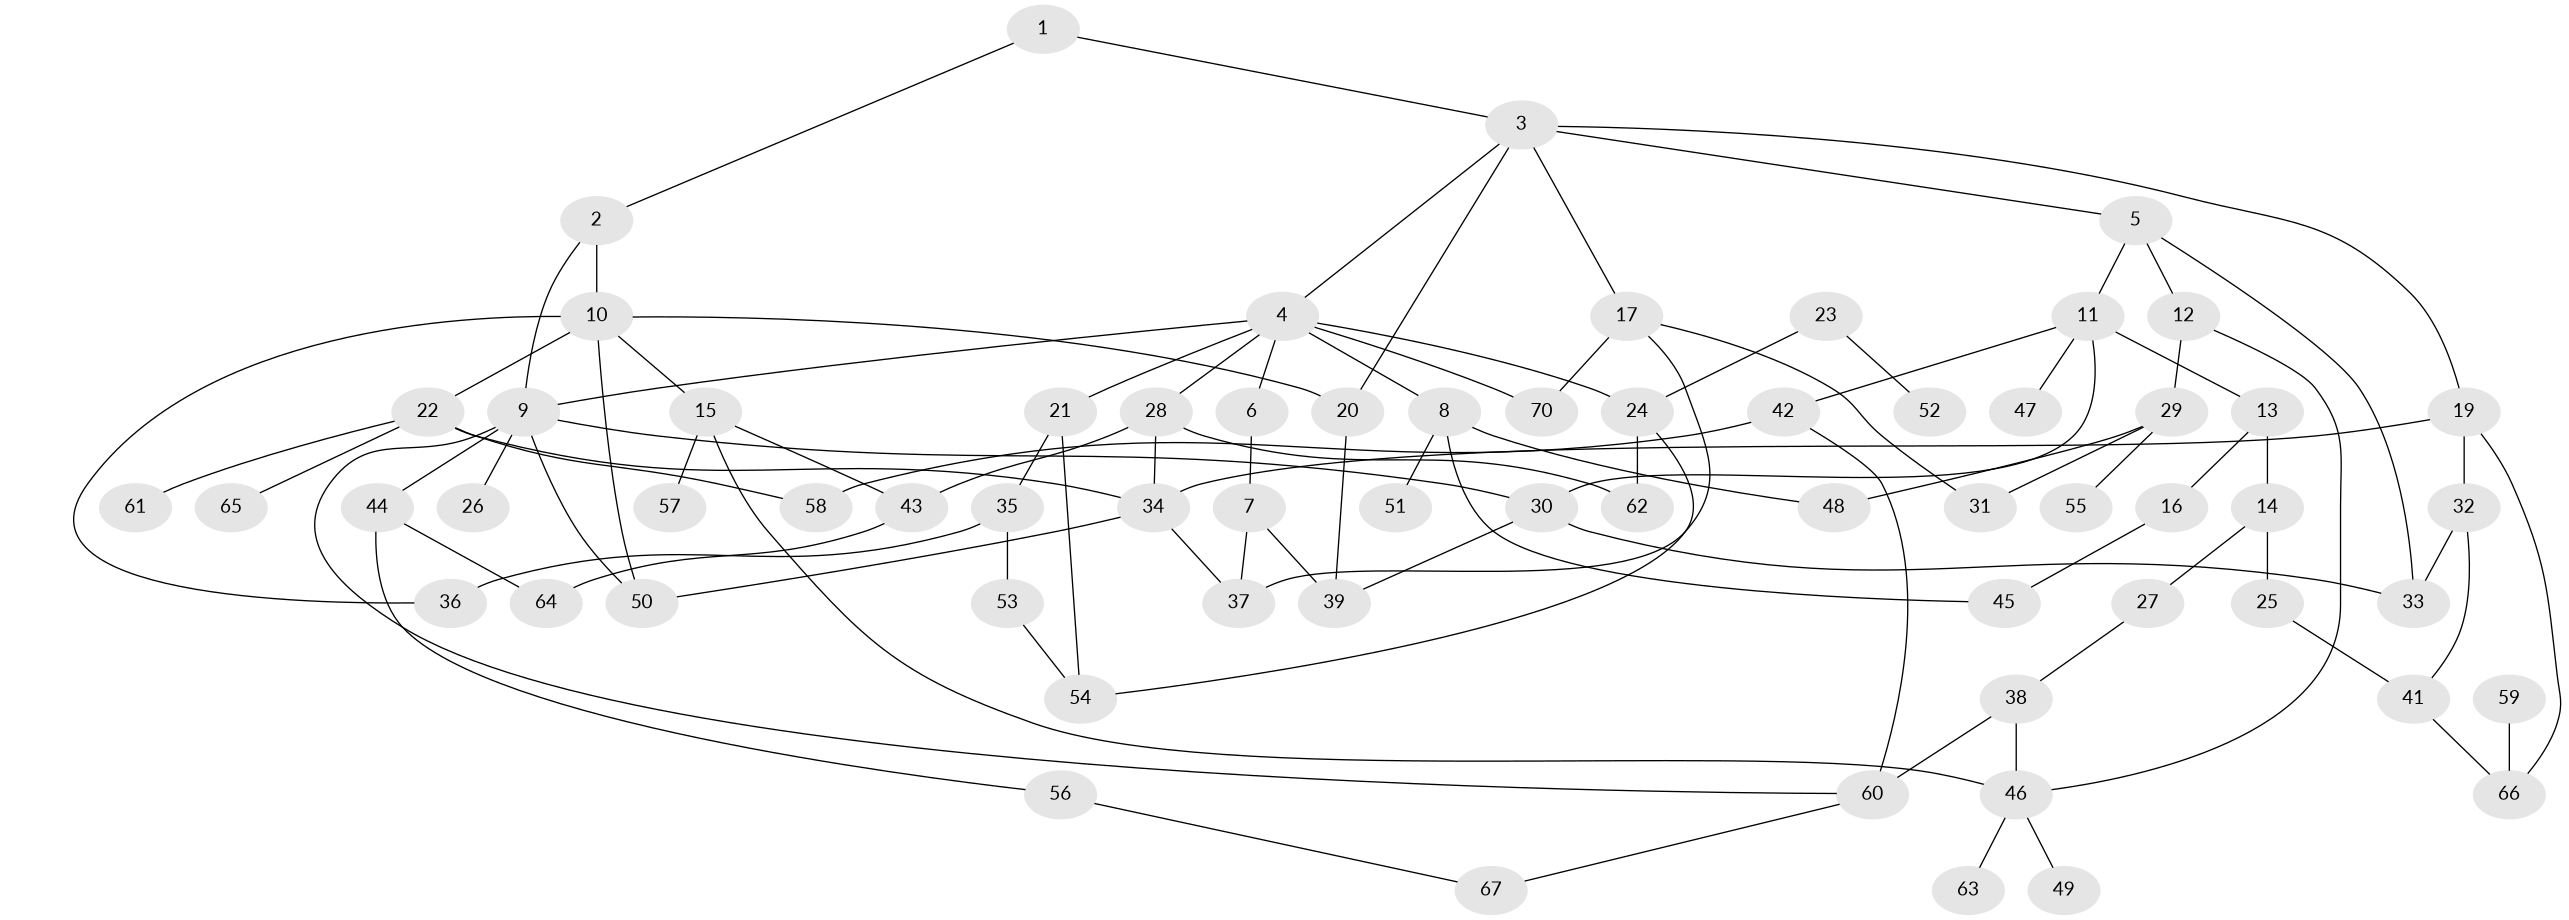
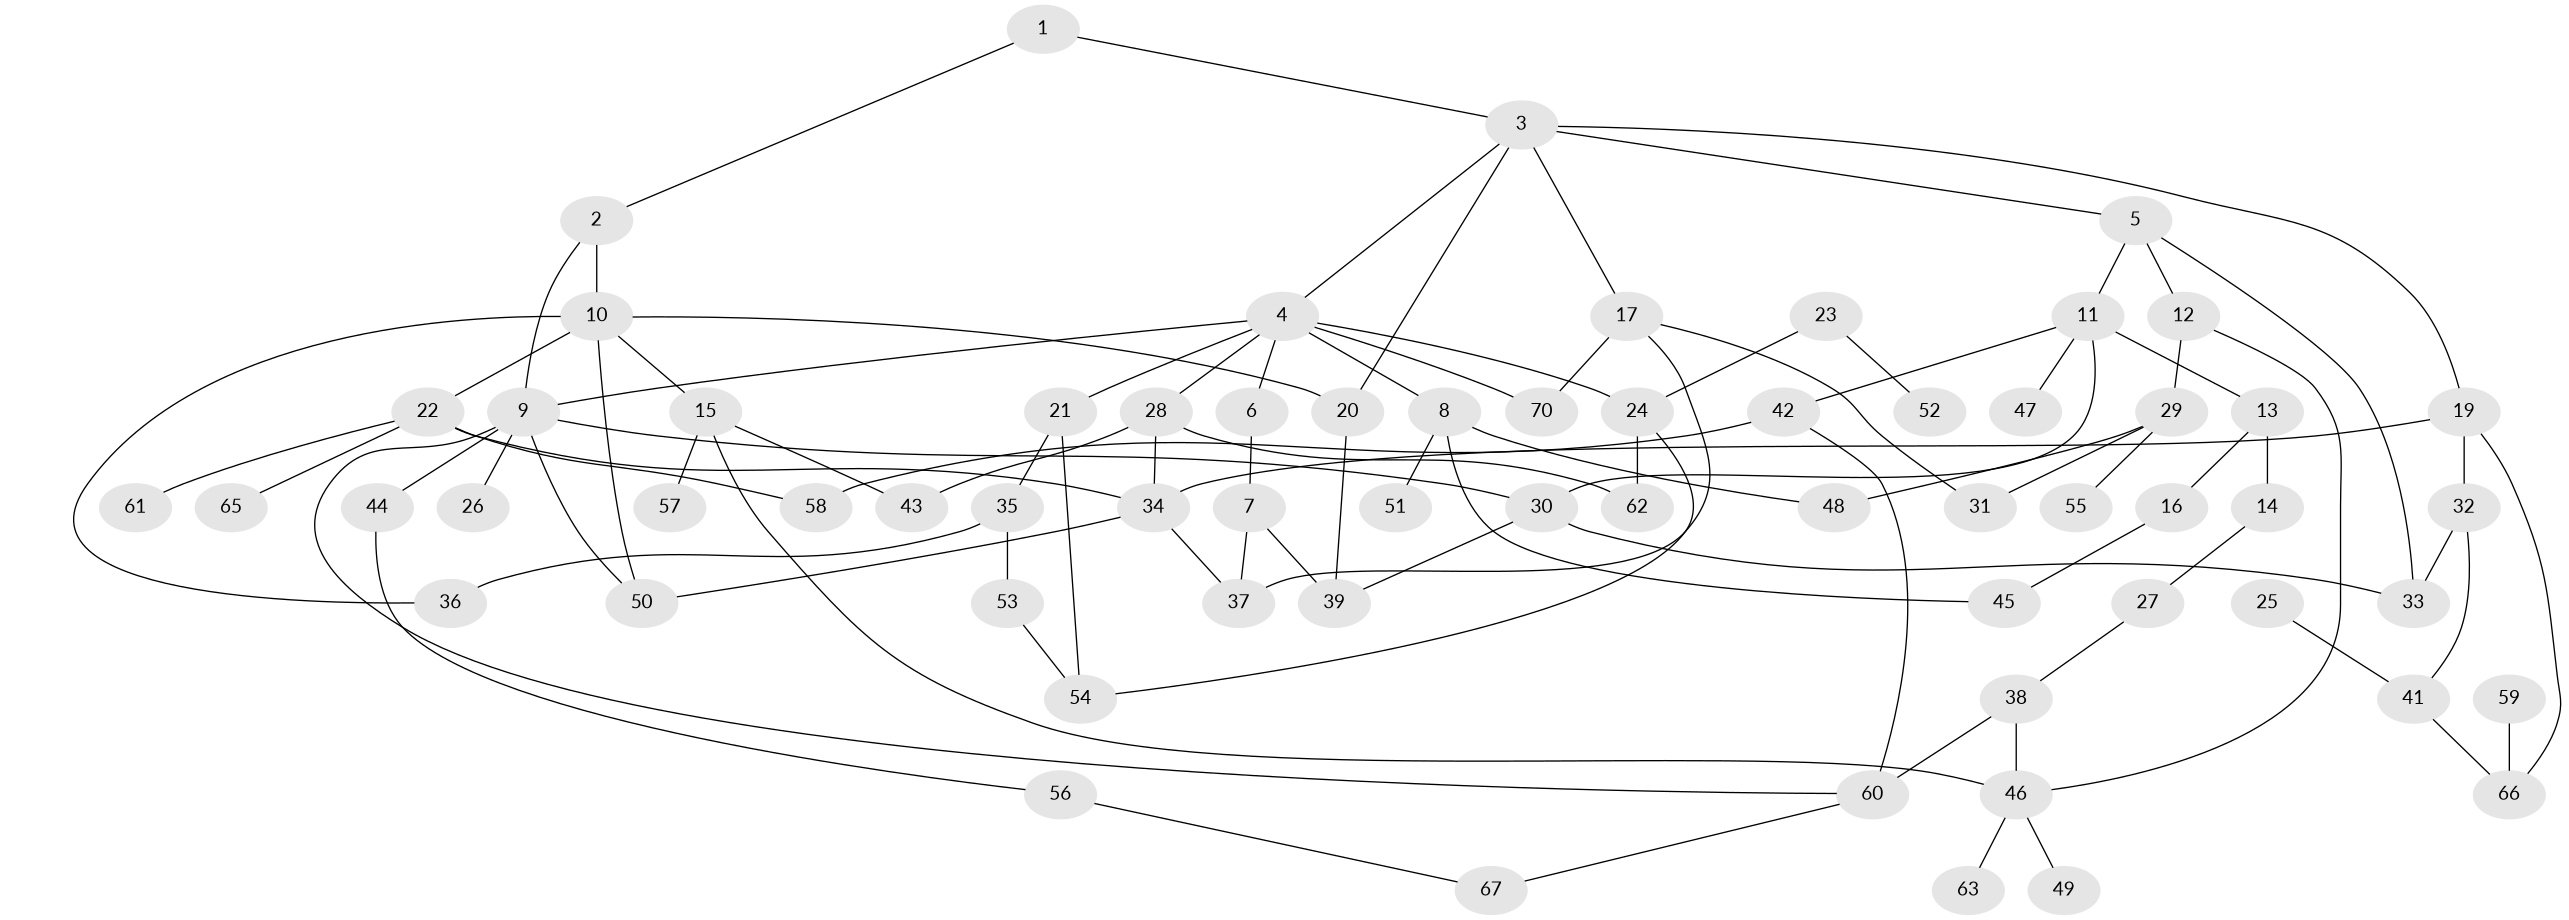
(2267, 556) -> none
(546, 603) -> none
